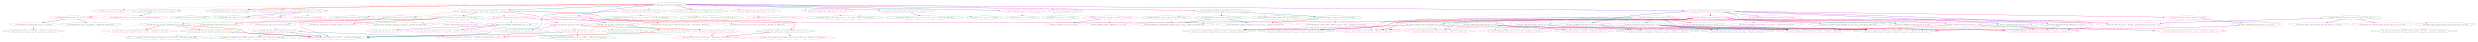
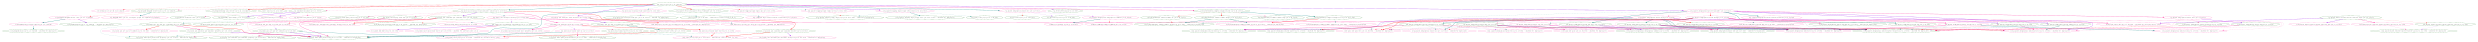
none -> (2202, 24)
